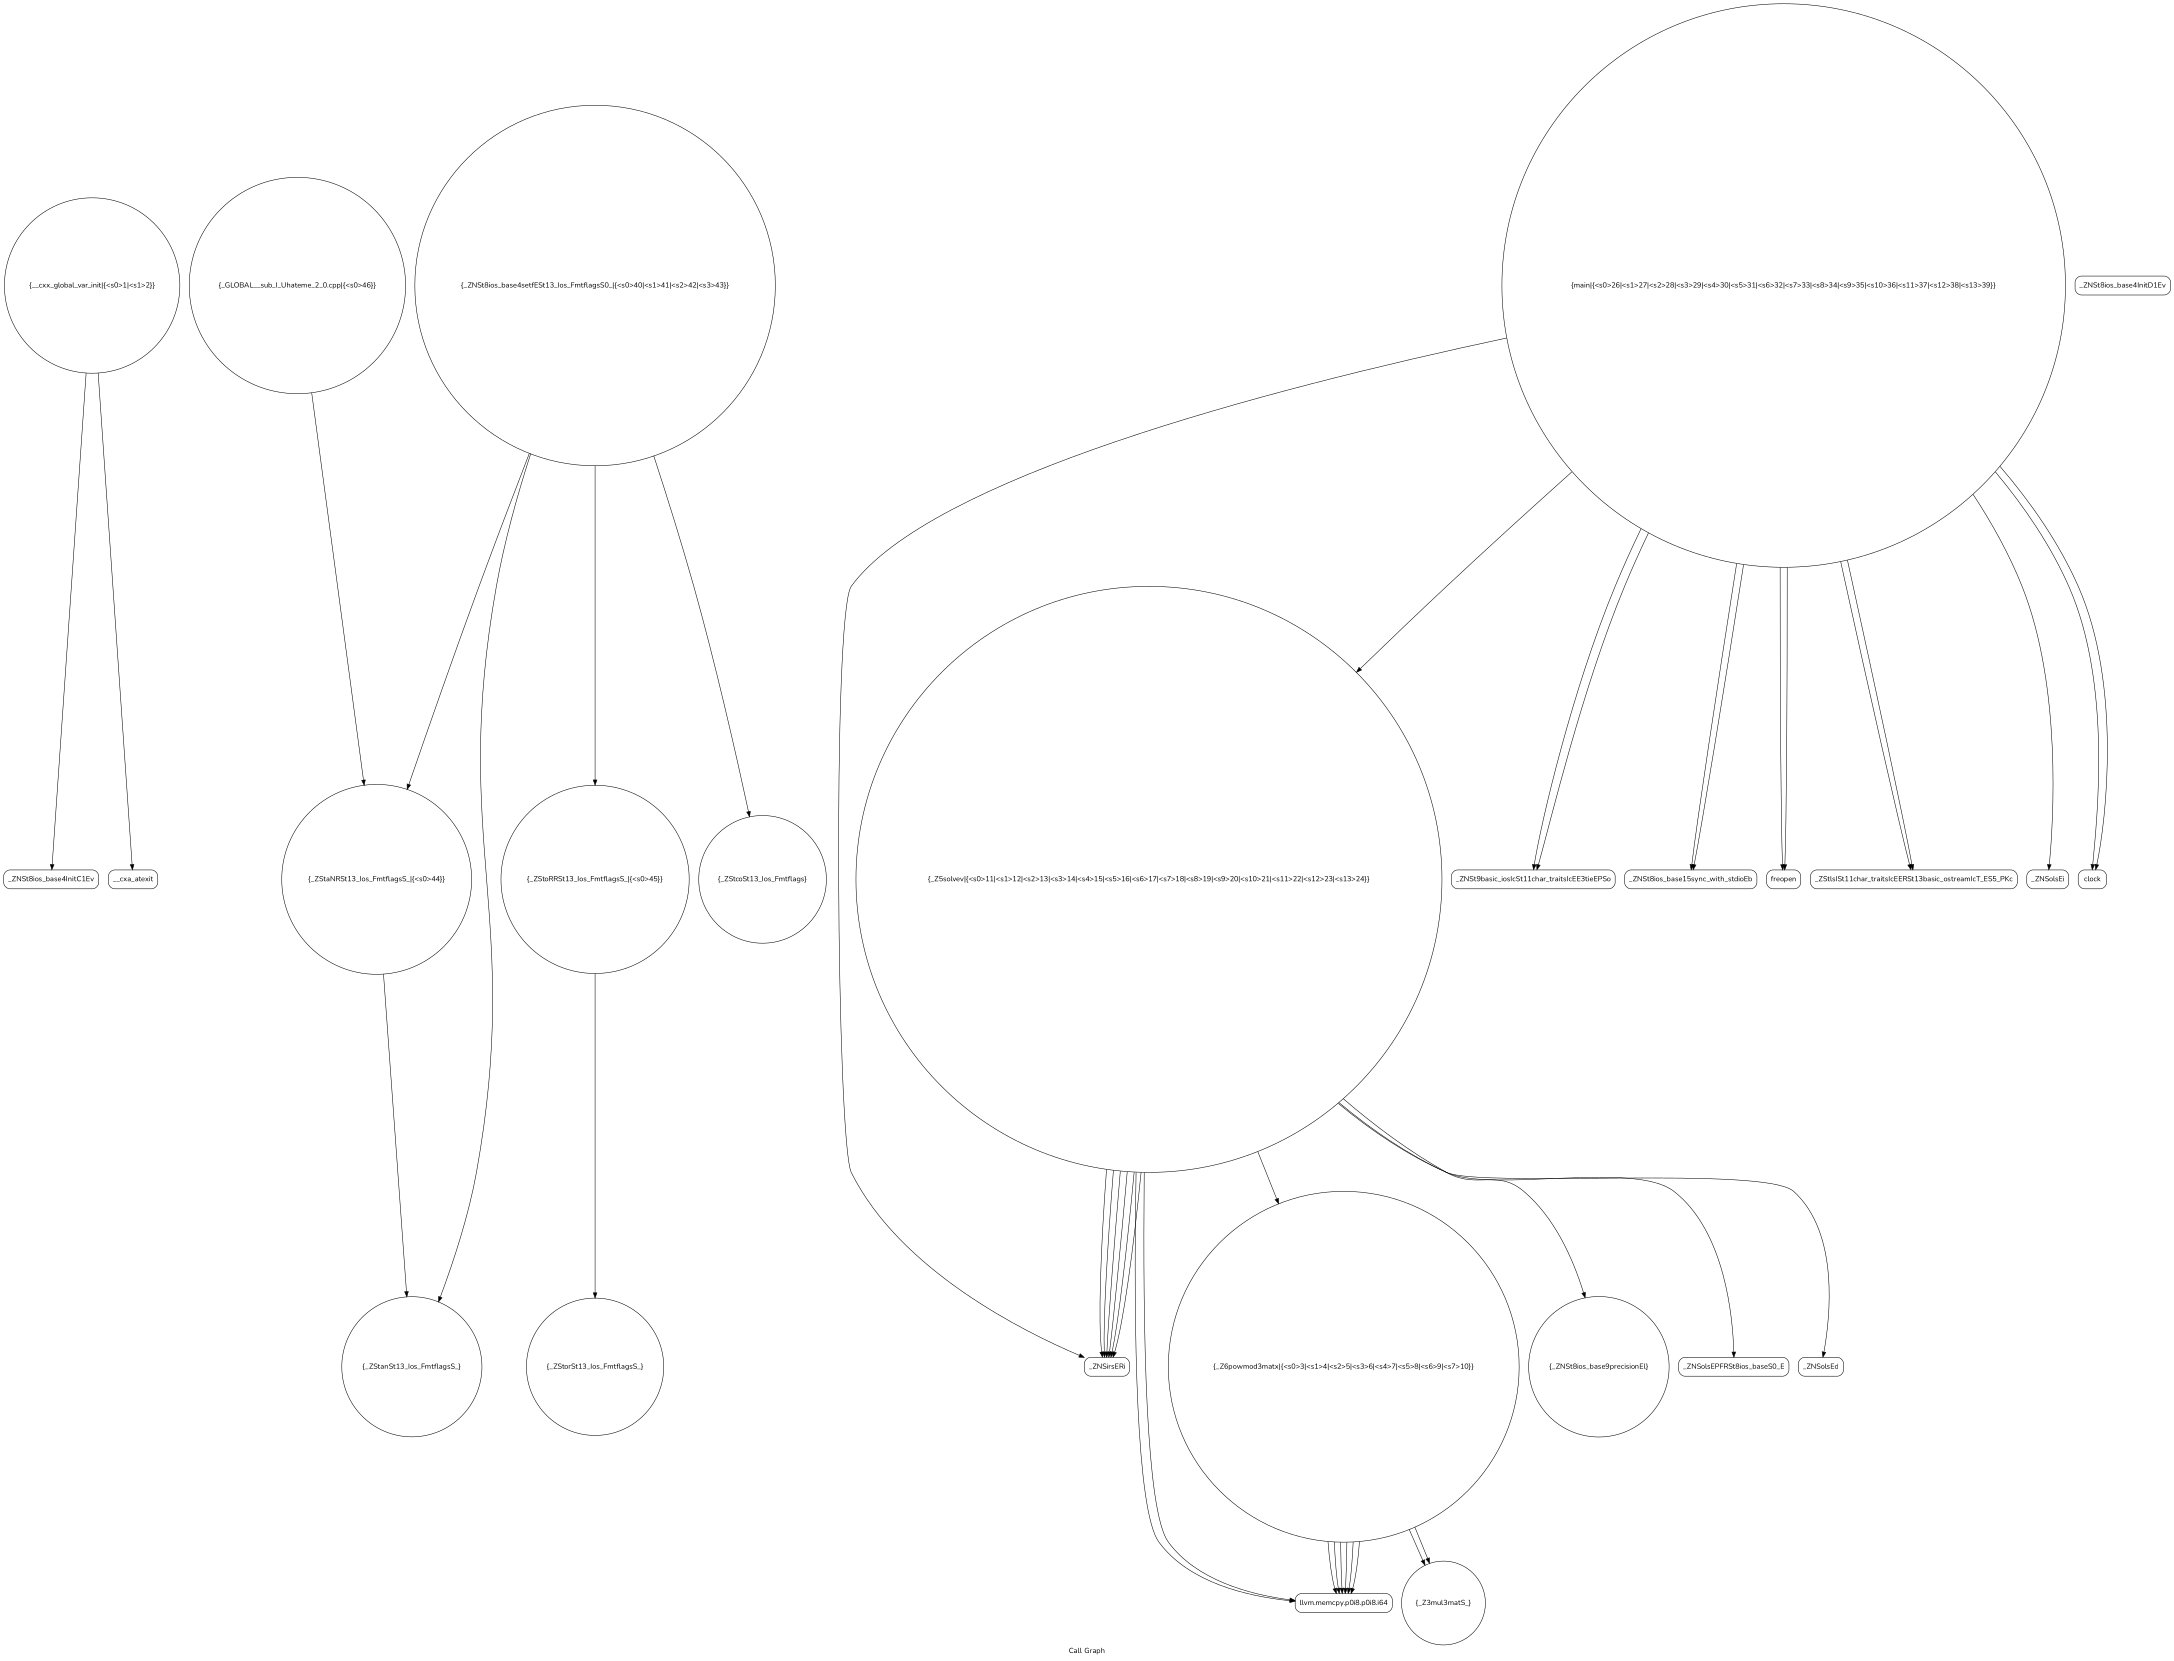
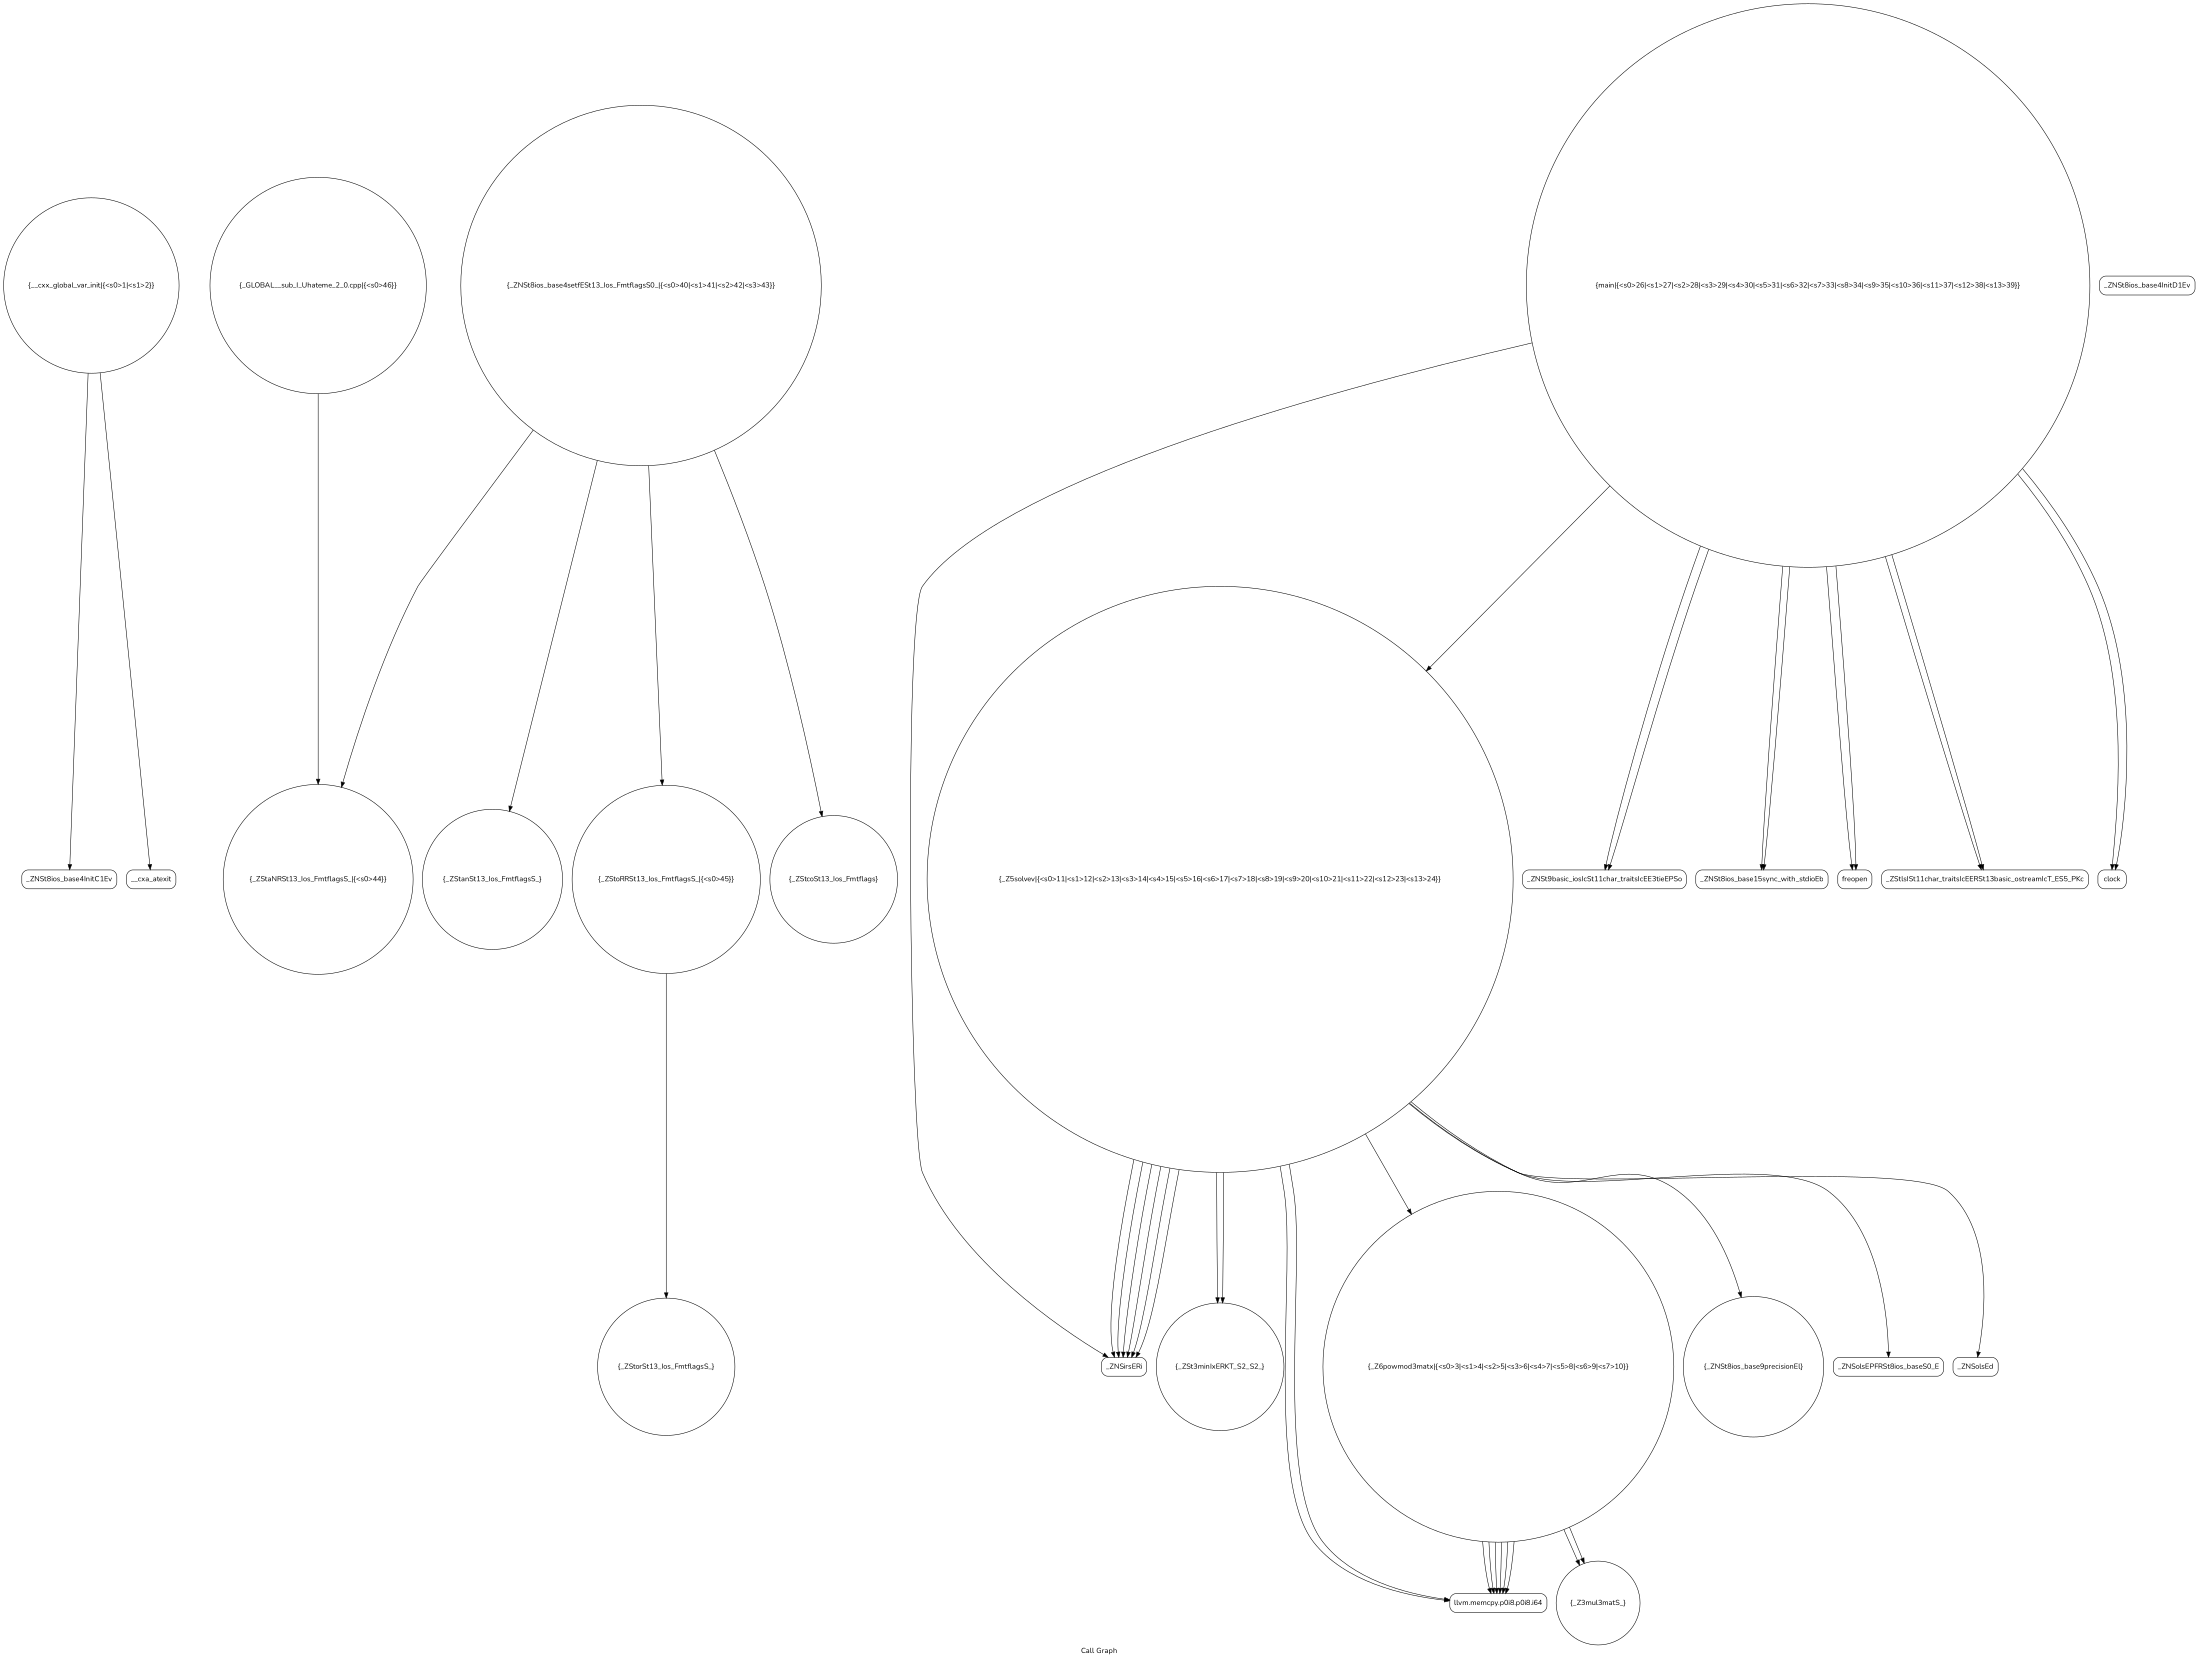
(2048, 879) -> none
(395, 1133) -> none
none -> (1220, 1367)
